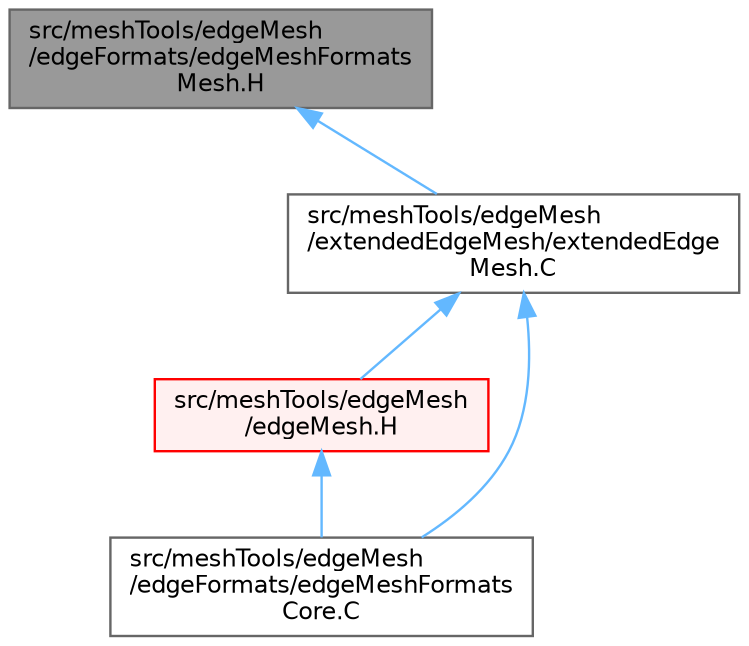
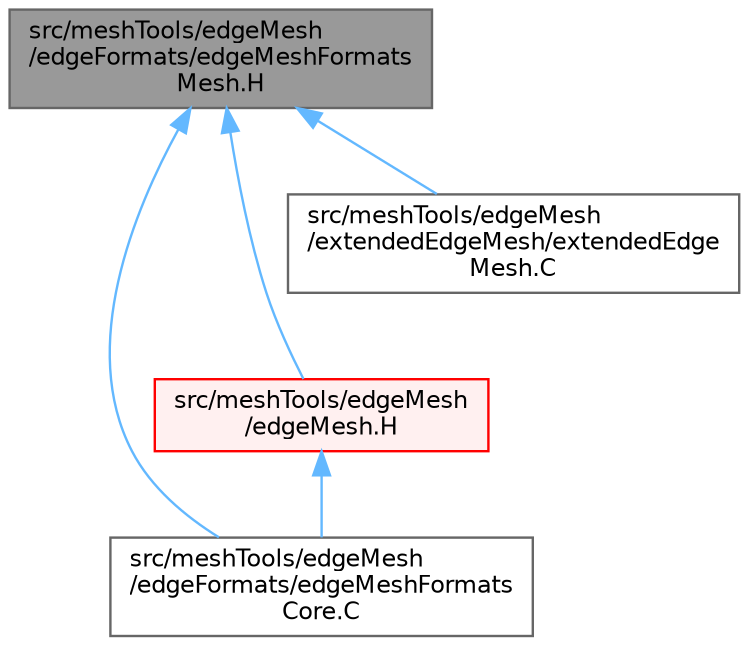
(401, 344) -> (256, 259)
(512, 445) -> (111, 348)
